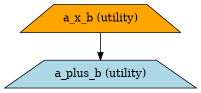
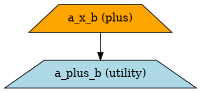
(100, 19) -> (100, 19)
